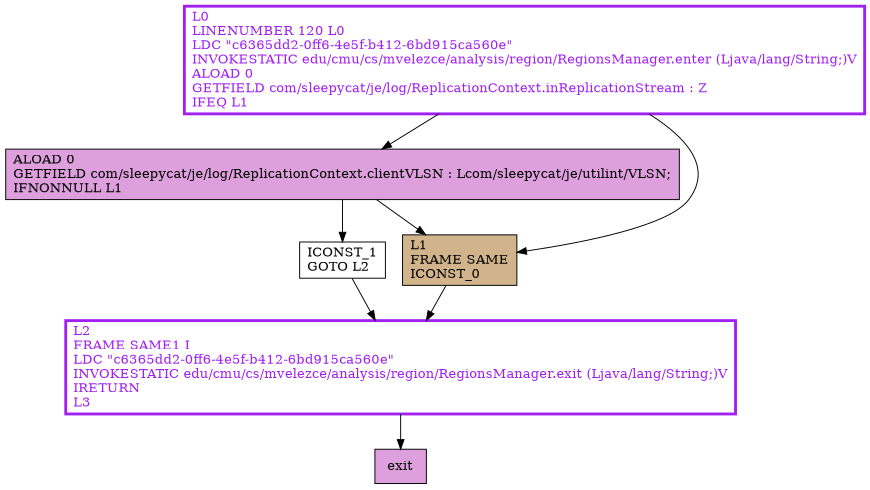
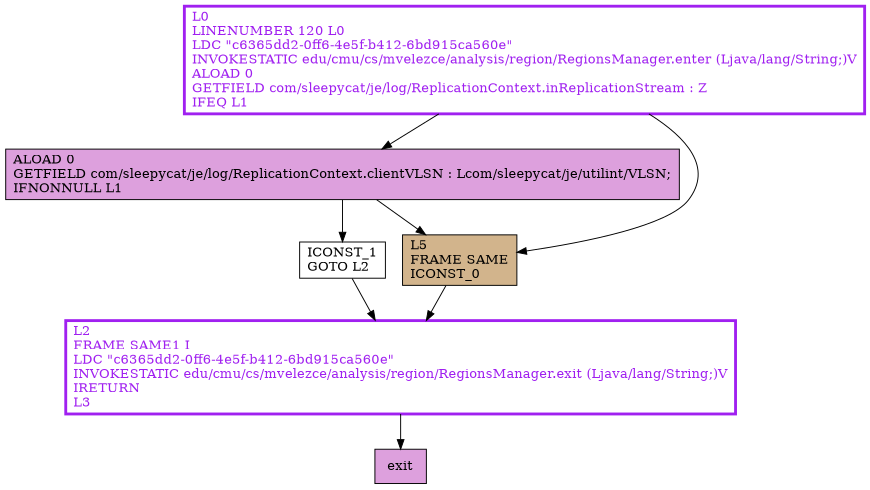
(460, 260) -> (460, 260)
